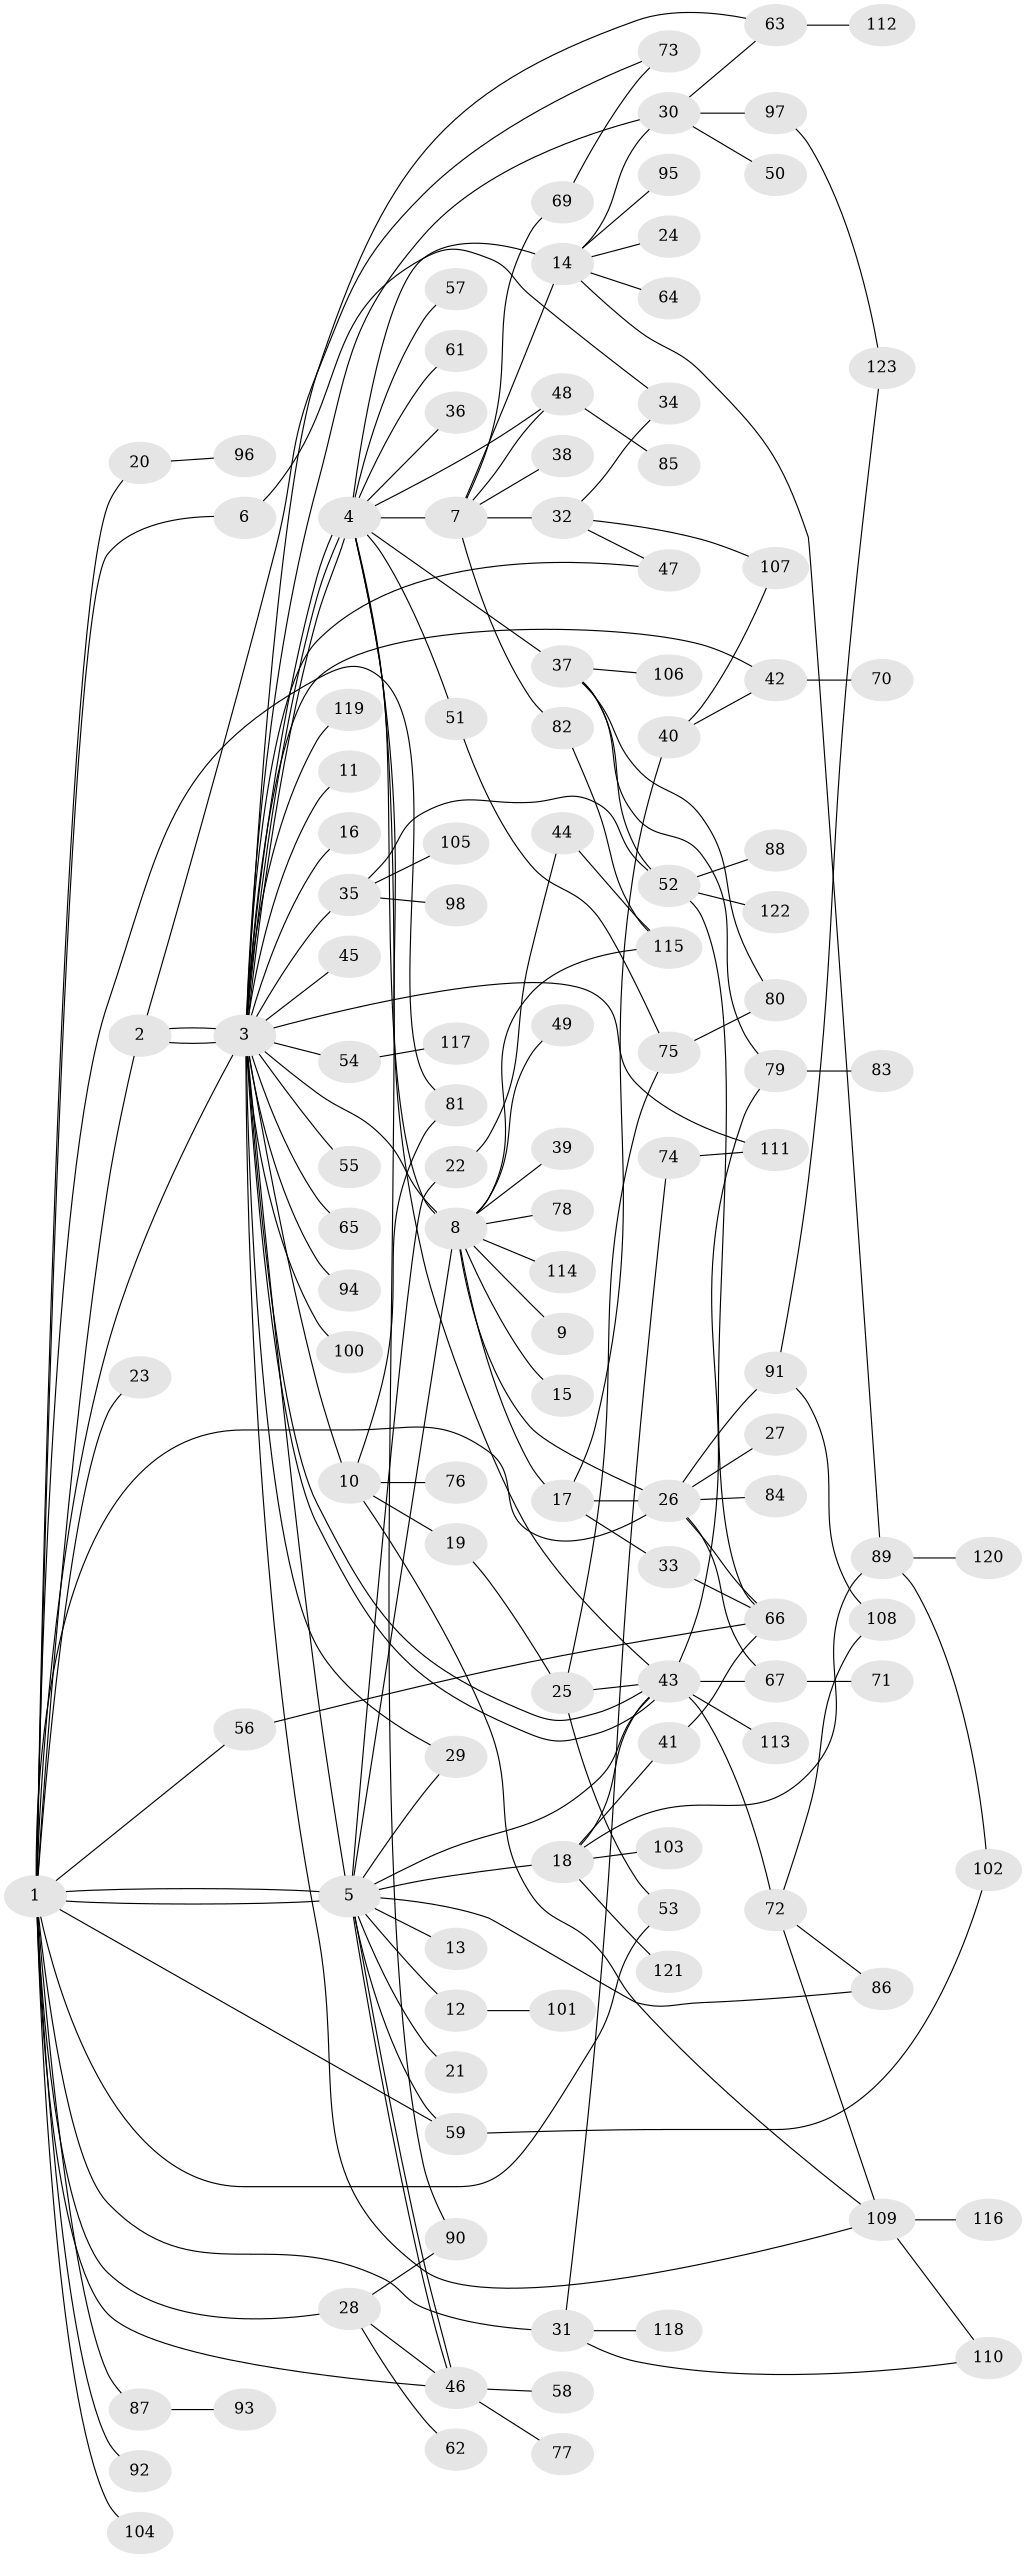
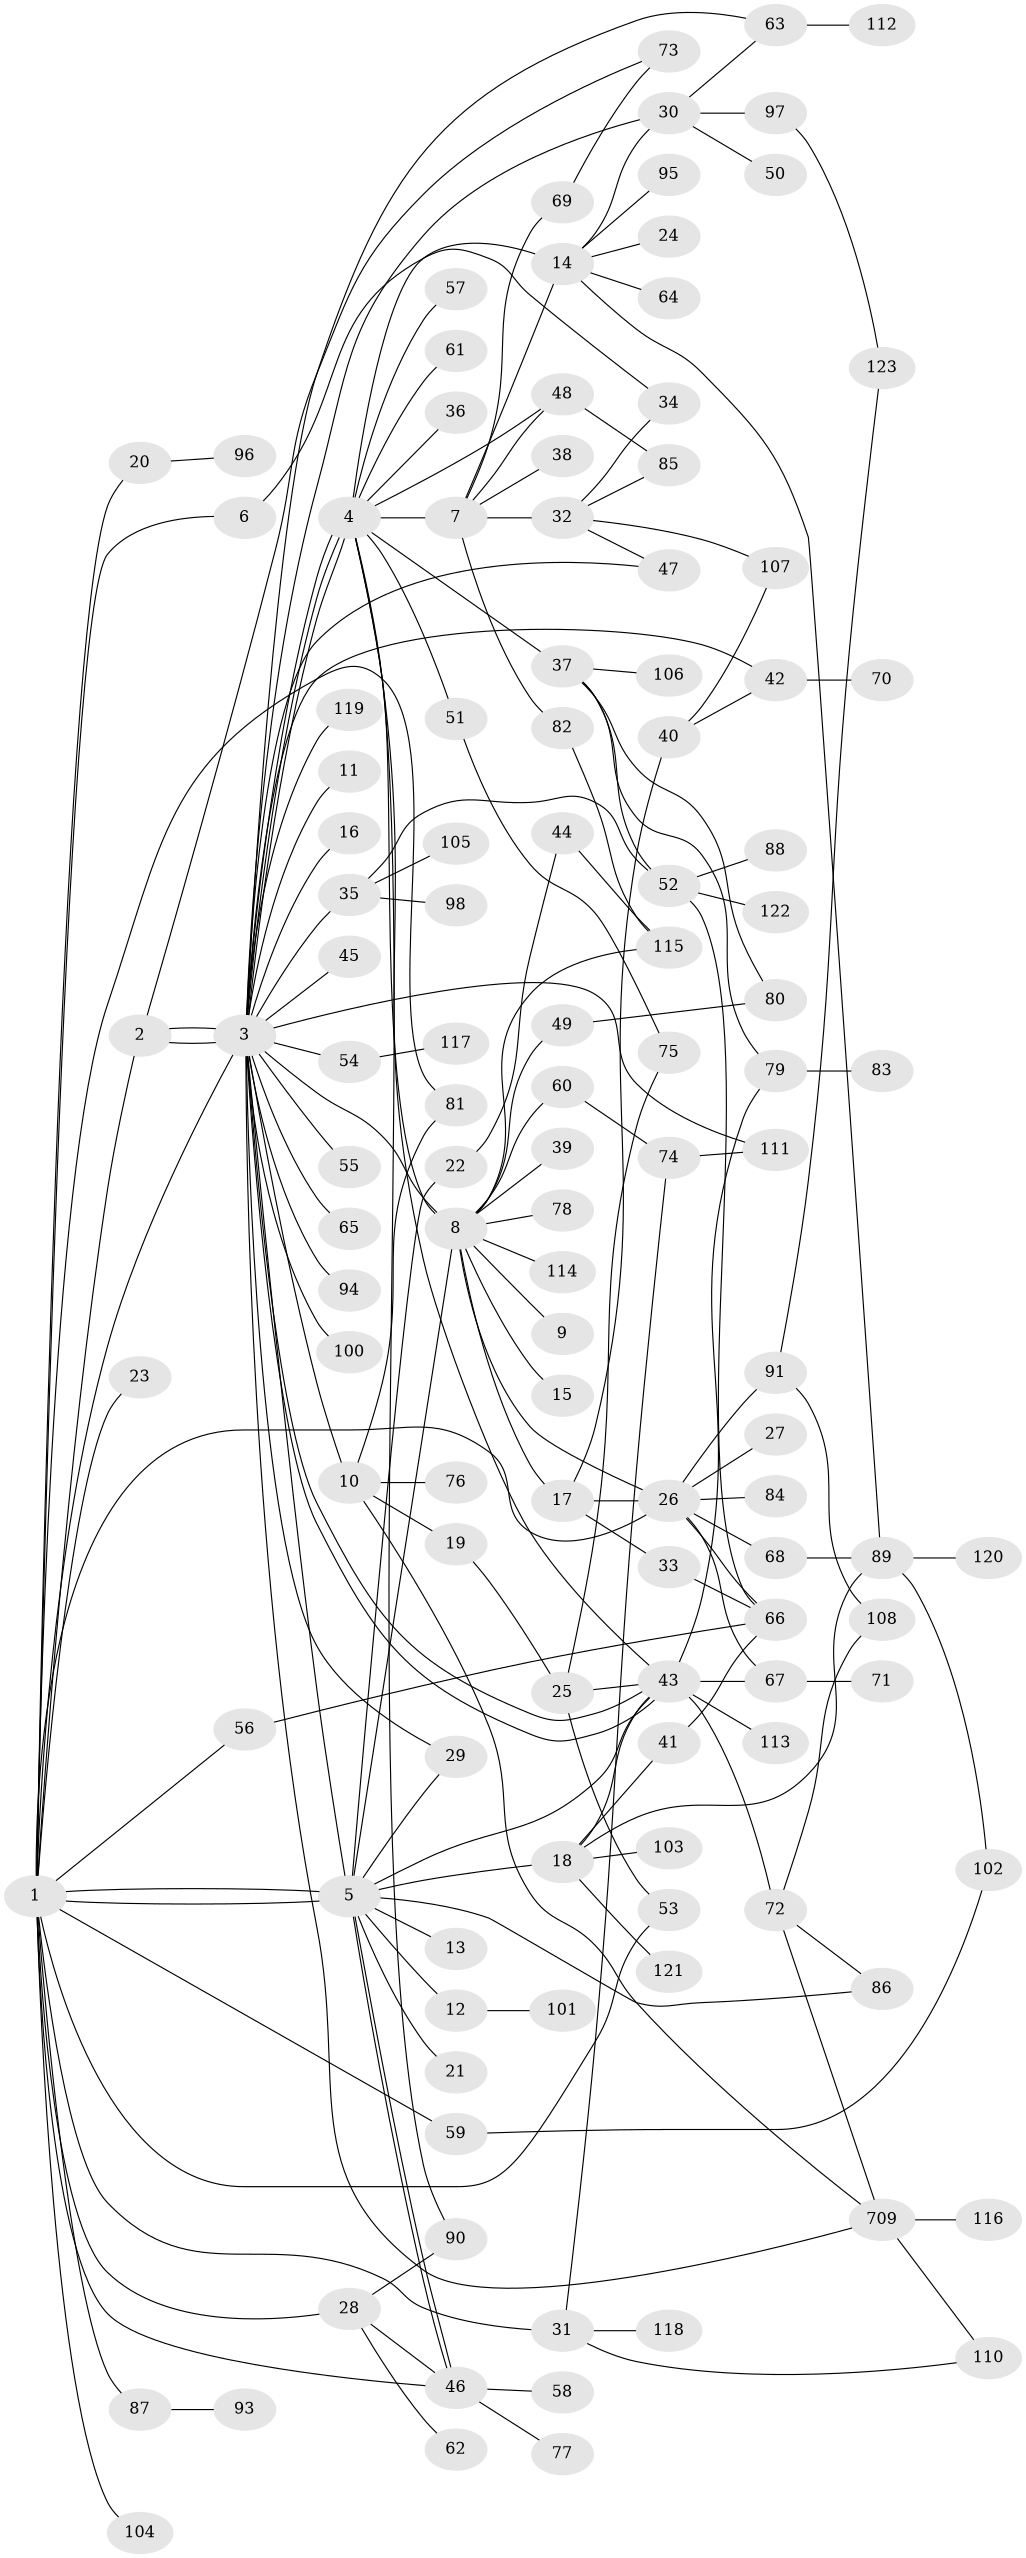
none -> (616, 491)
(715, 1030) -> (669, 1013)
none -> (563, 1087)
none -> (776, 1558)
(385, 2022) -> none
(882, 2220) -> (882, 2220)
(140, 2471) -> none
